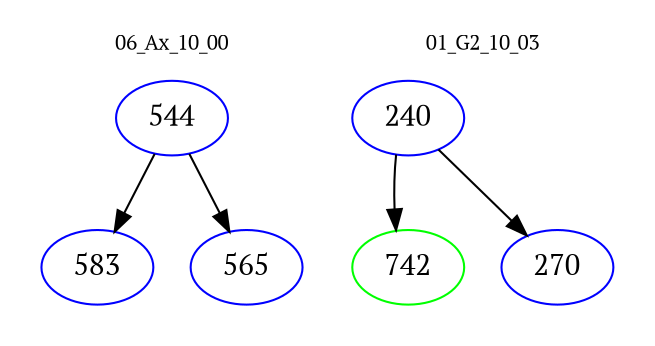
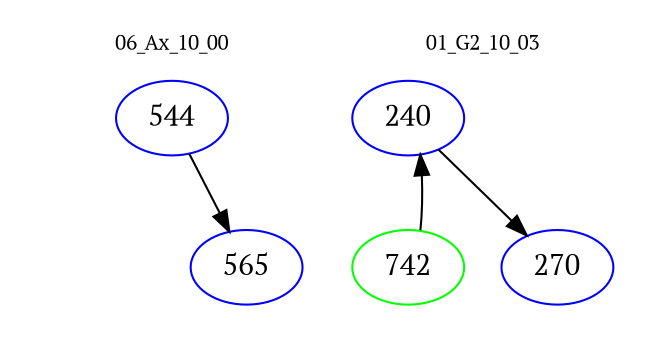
(394, 182) -> (422, 203)
(97, 267) -> none
